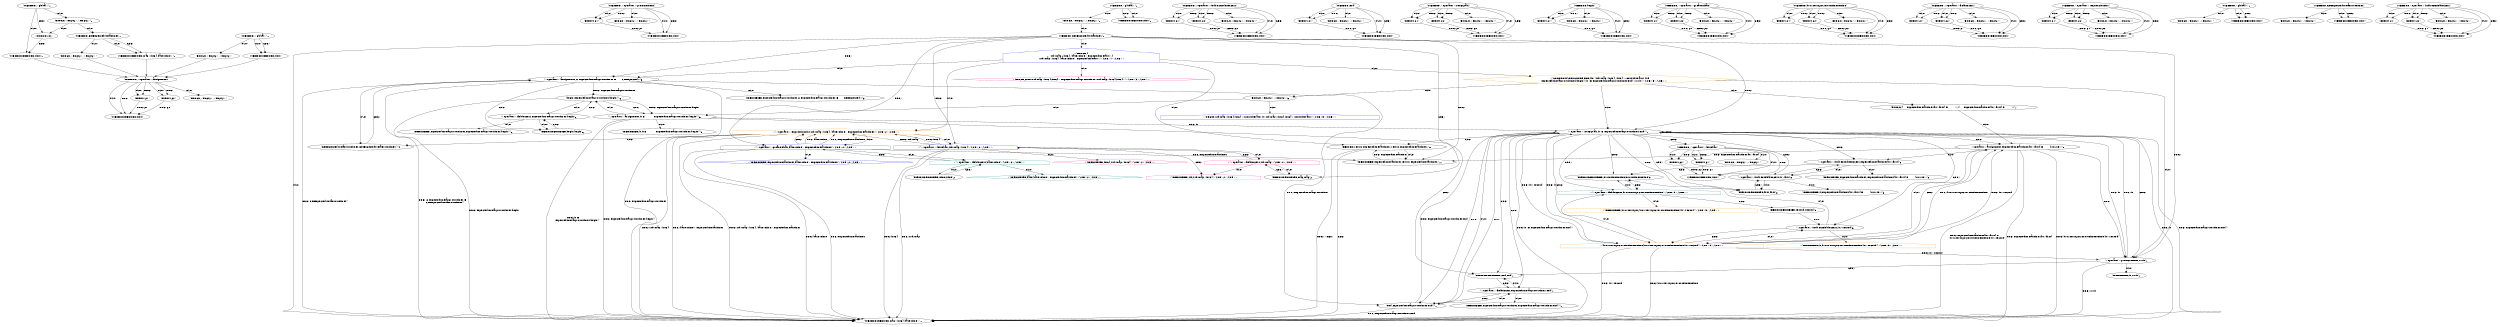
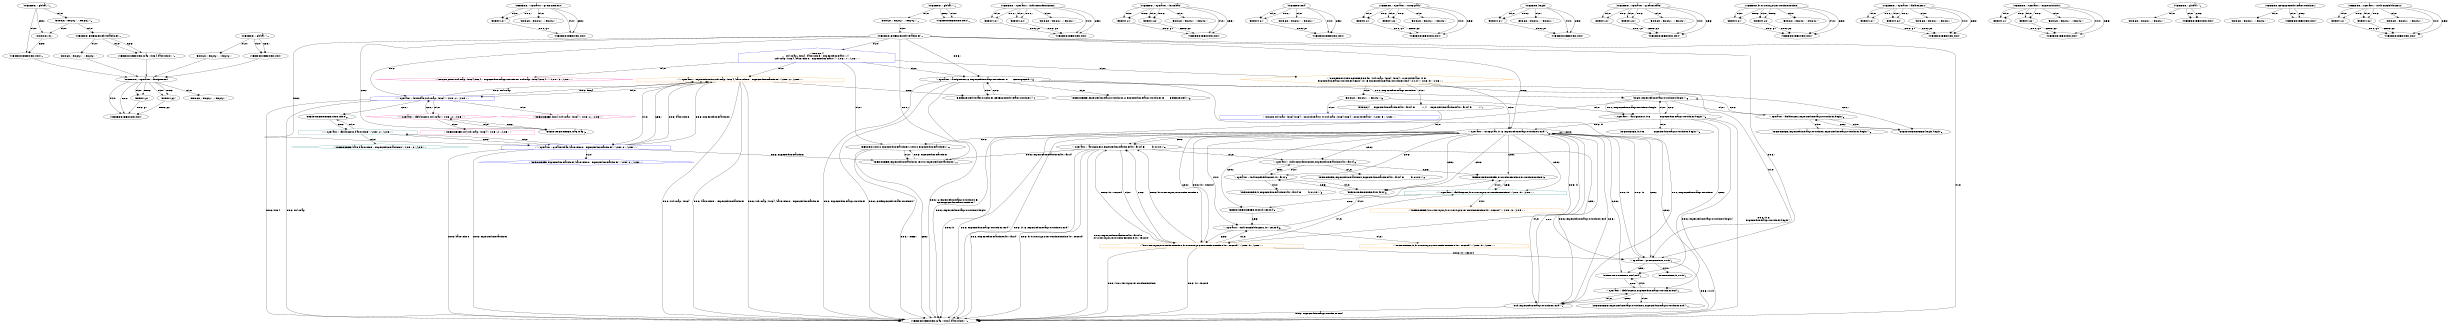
(1659, 138) -> (1316, 145)
(1113, 150) -> (383, 108)
(1262, 162) -> (431, 117)
(1957, 177) -> (1216, 177)
